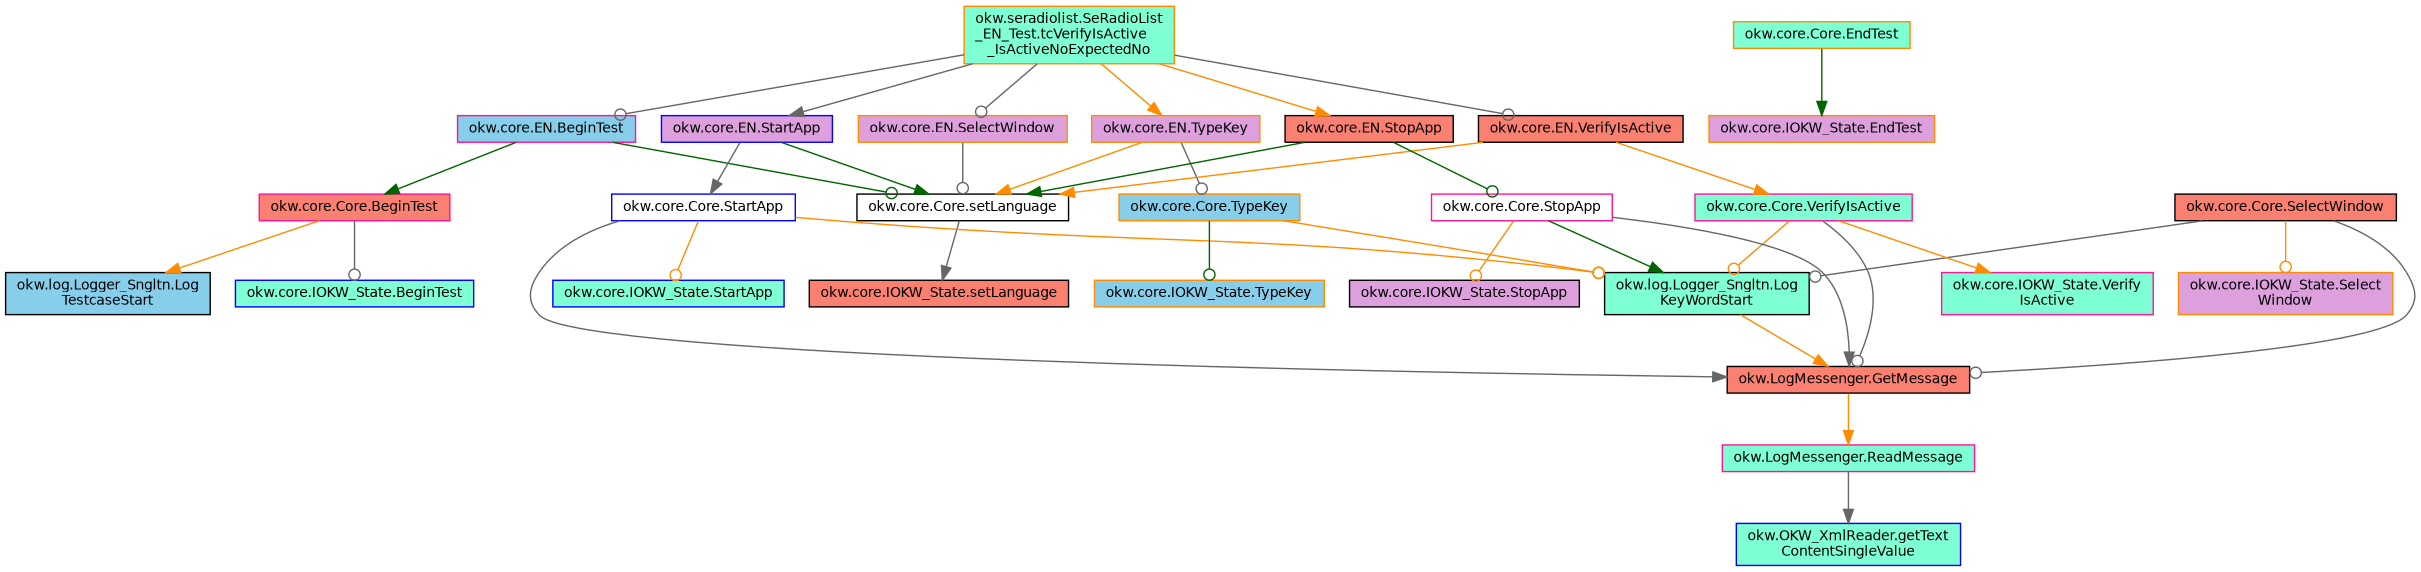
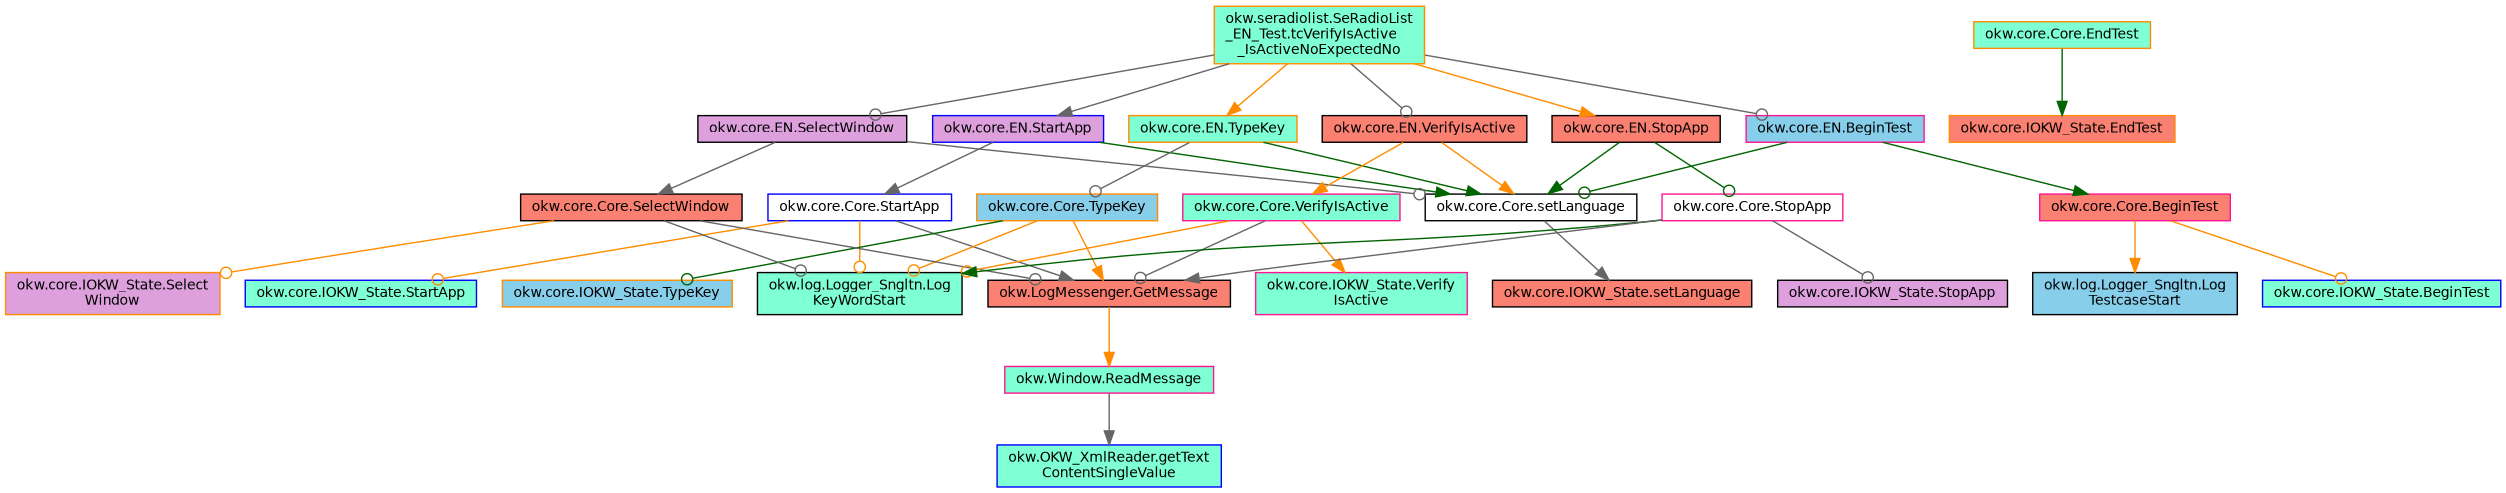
(963, 129) -> (802, 129)
(1176, 129) -> (1213, 129)
(1822, 129) -> (2062, 129)
none -> (723, 165)
(1076, 166) -> (1375, 169)
(355, 245) -> (2253, 249)
(1496, 246) -> (1818, 248)
(1778, 337) -> (1083, 239)
(1848, 458) -> (1109, 380)
